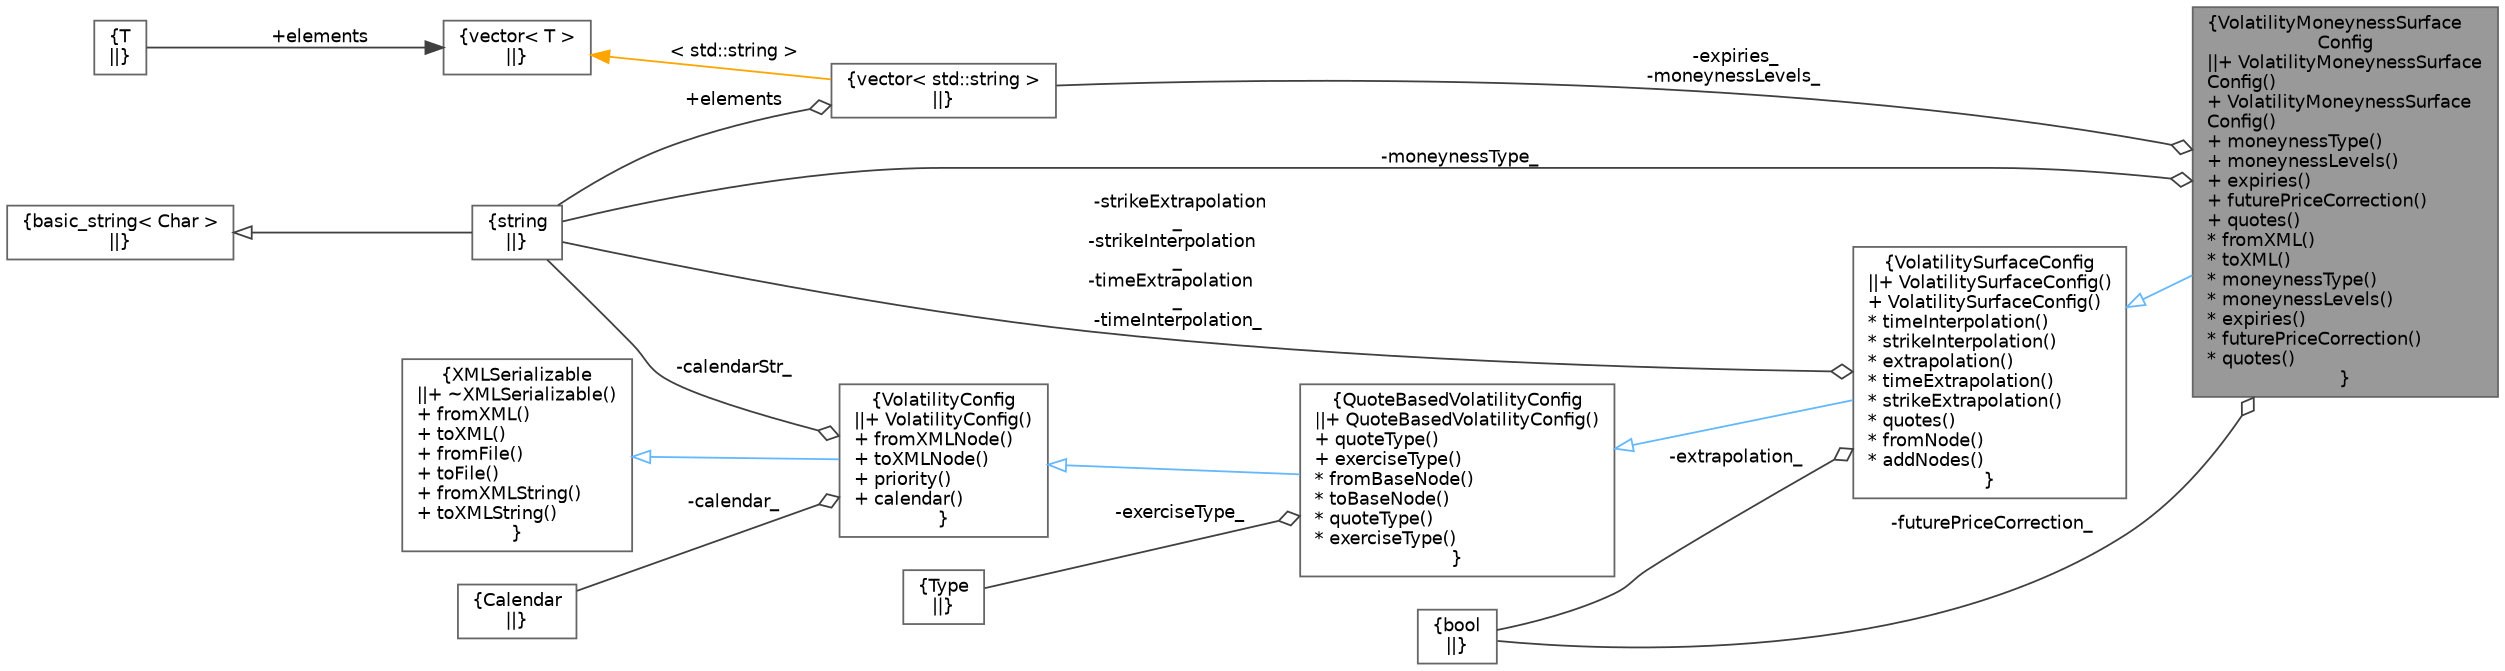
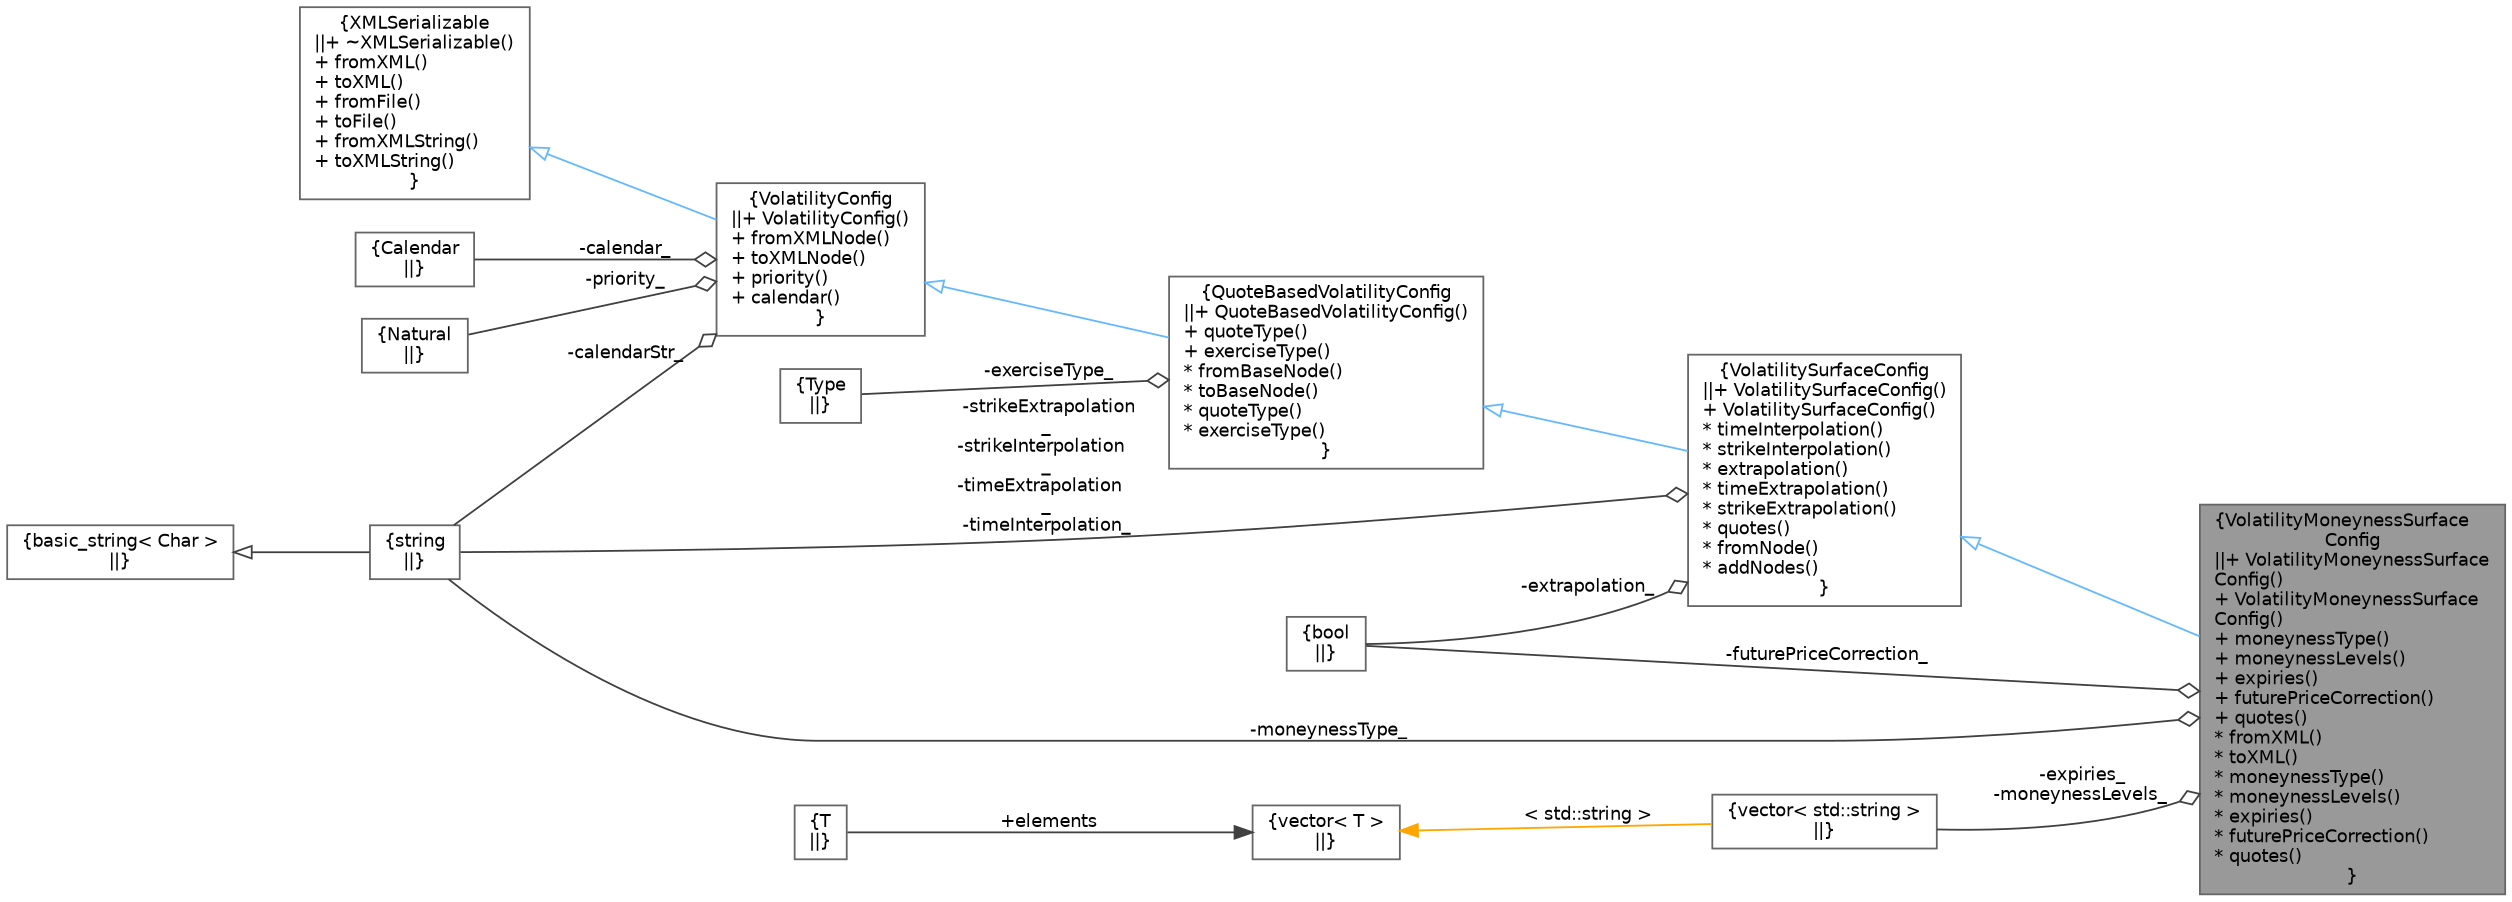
(678, 143) -> none
none -> (415, 346)
